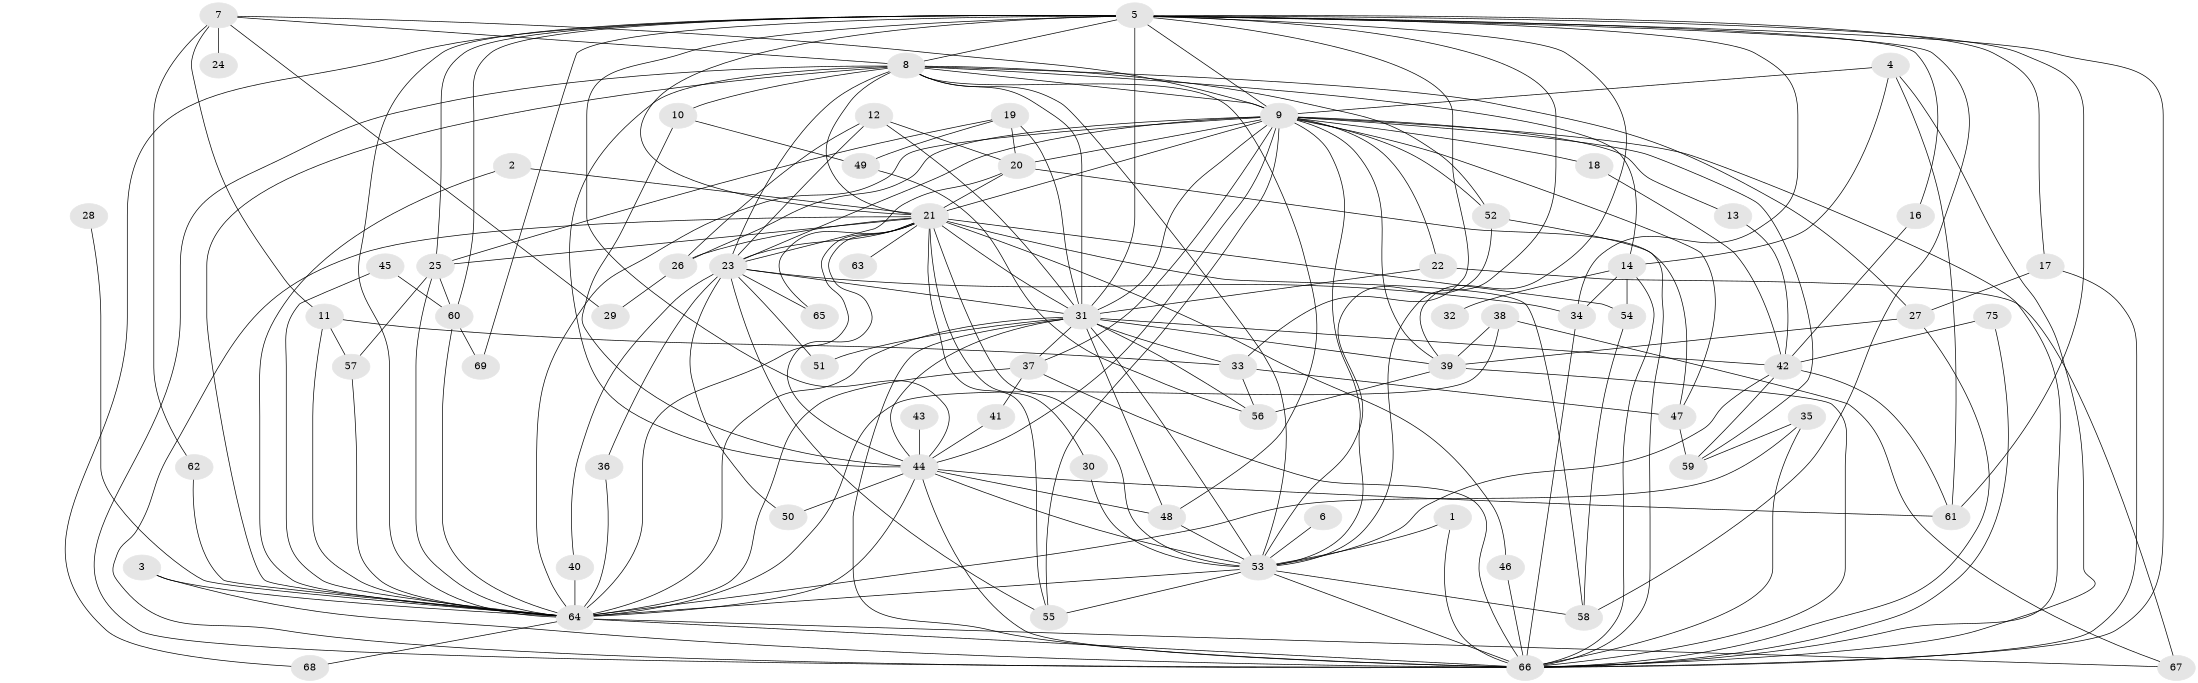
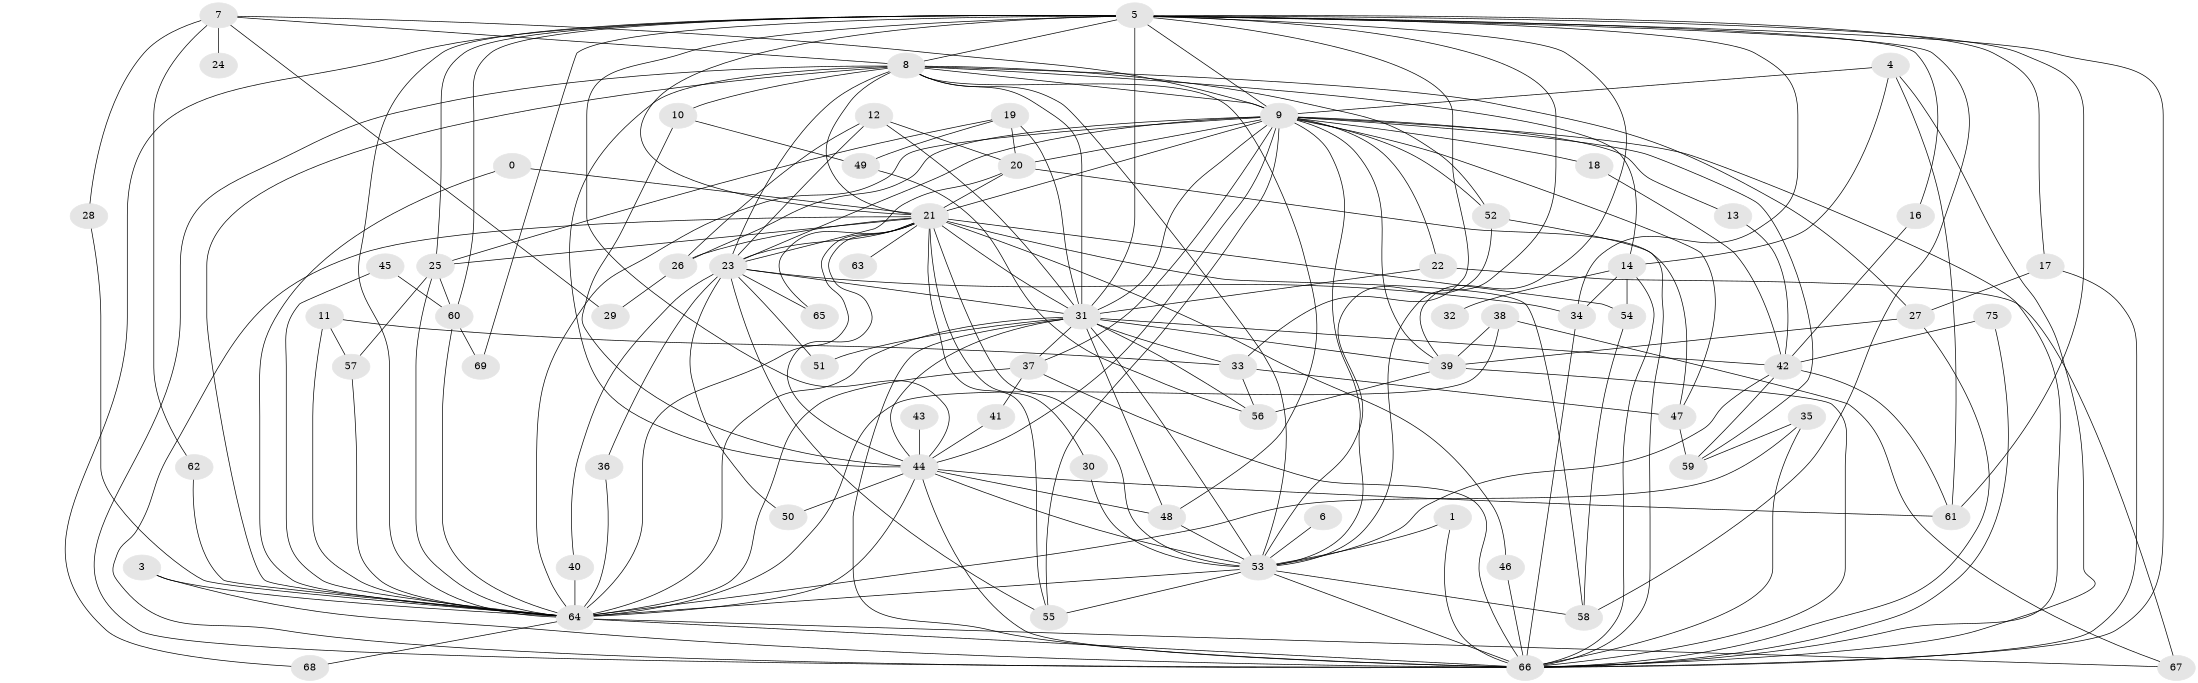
(512, 166) -> (512, 166)
(222, 177) -> (118, 93)
